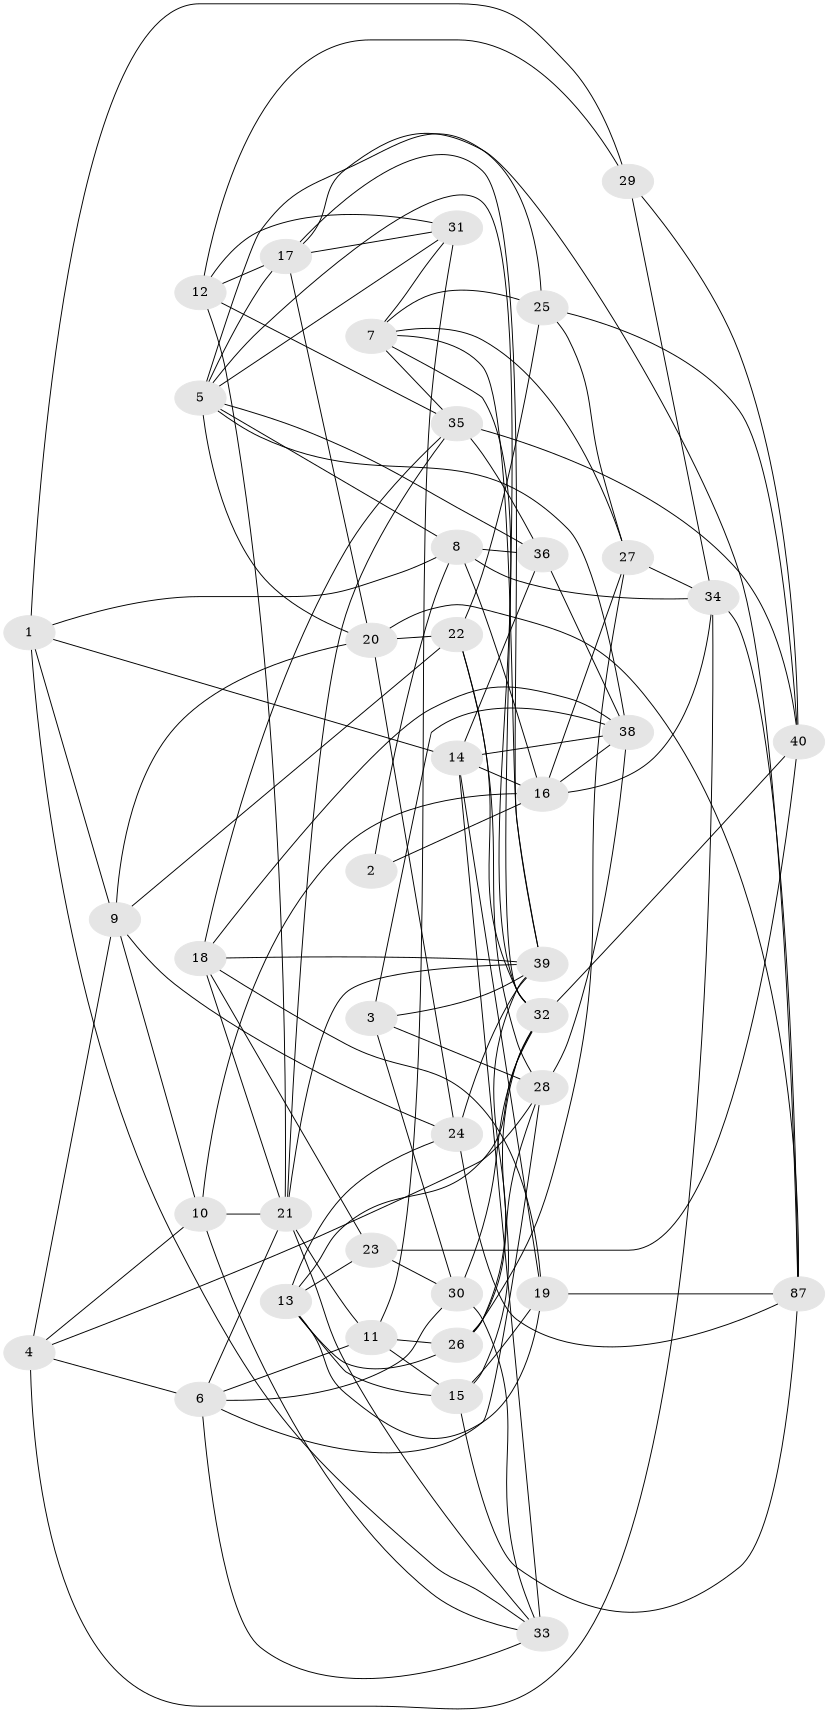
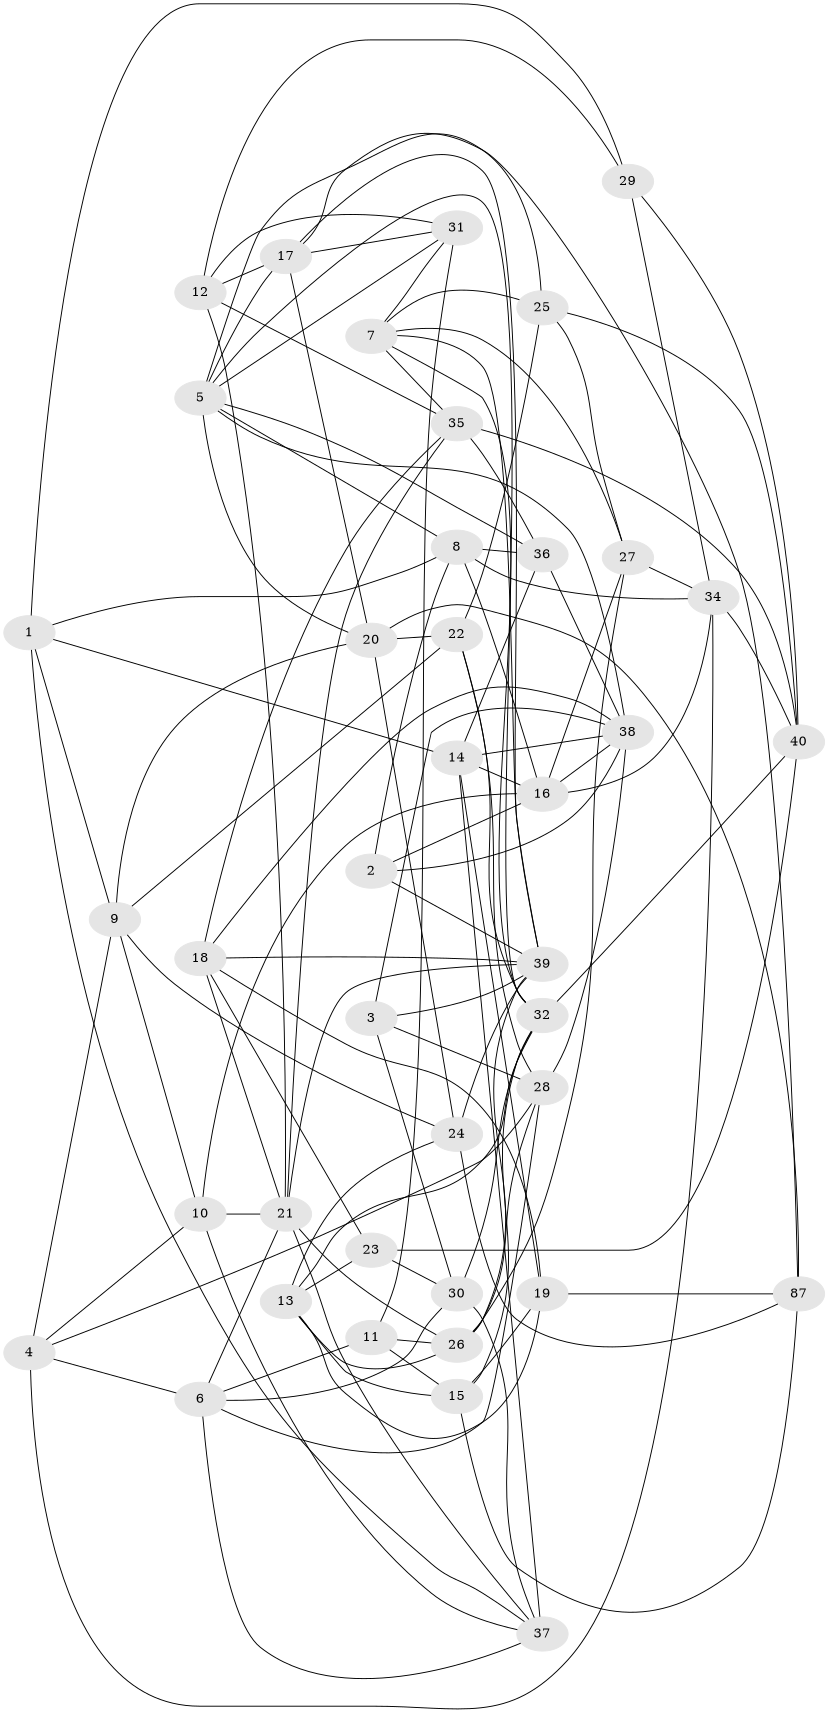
none -> (528, 843)
none -> (457, 918)
(785, 941) -> (765, 673)
(322, 1273) -> (362, 1288)
(542, 1634) -> (542, 1634)
